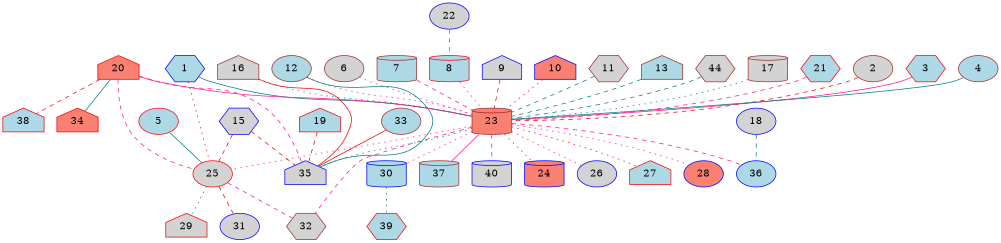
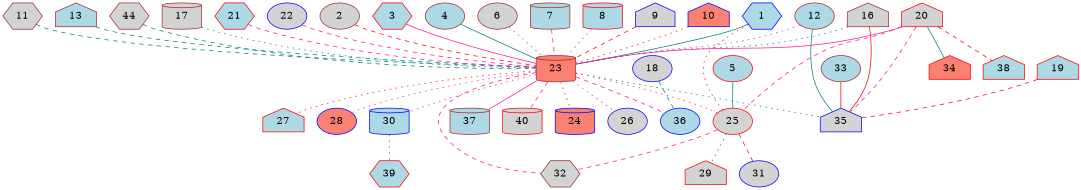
(449, 42) -> (418, 53)
(118, 69) -> (922, 16)
(239, 121) -> none
(492, 174) -> (522, 121)
